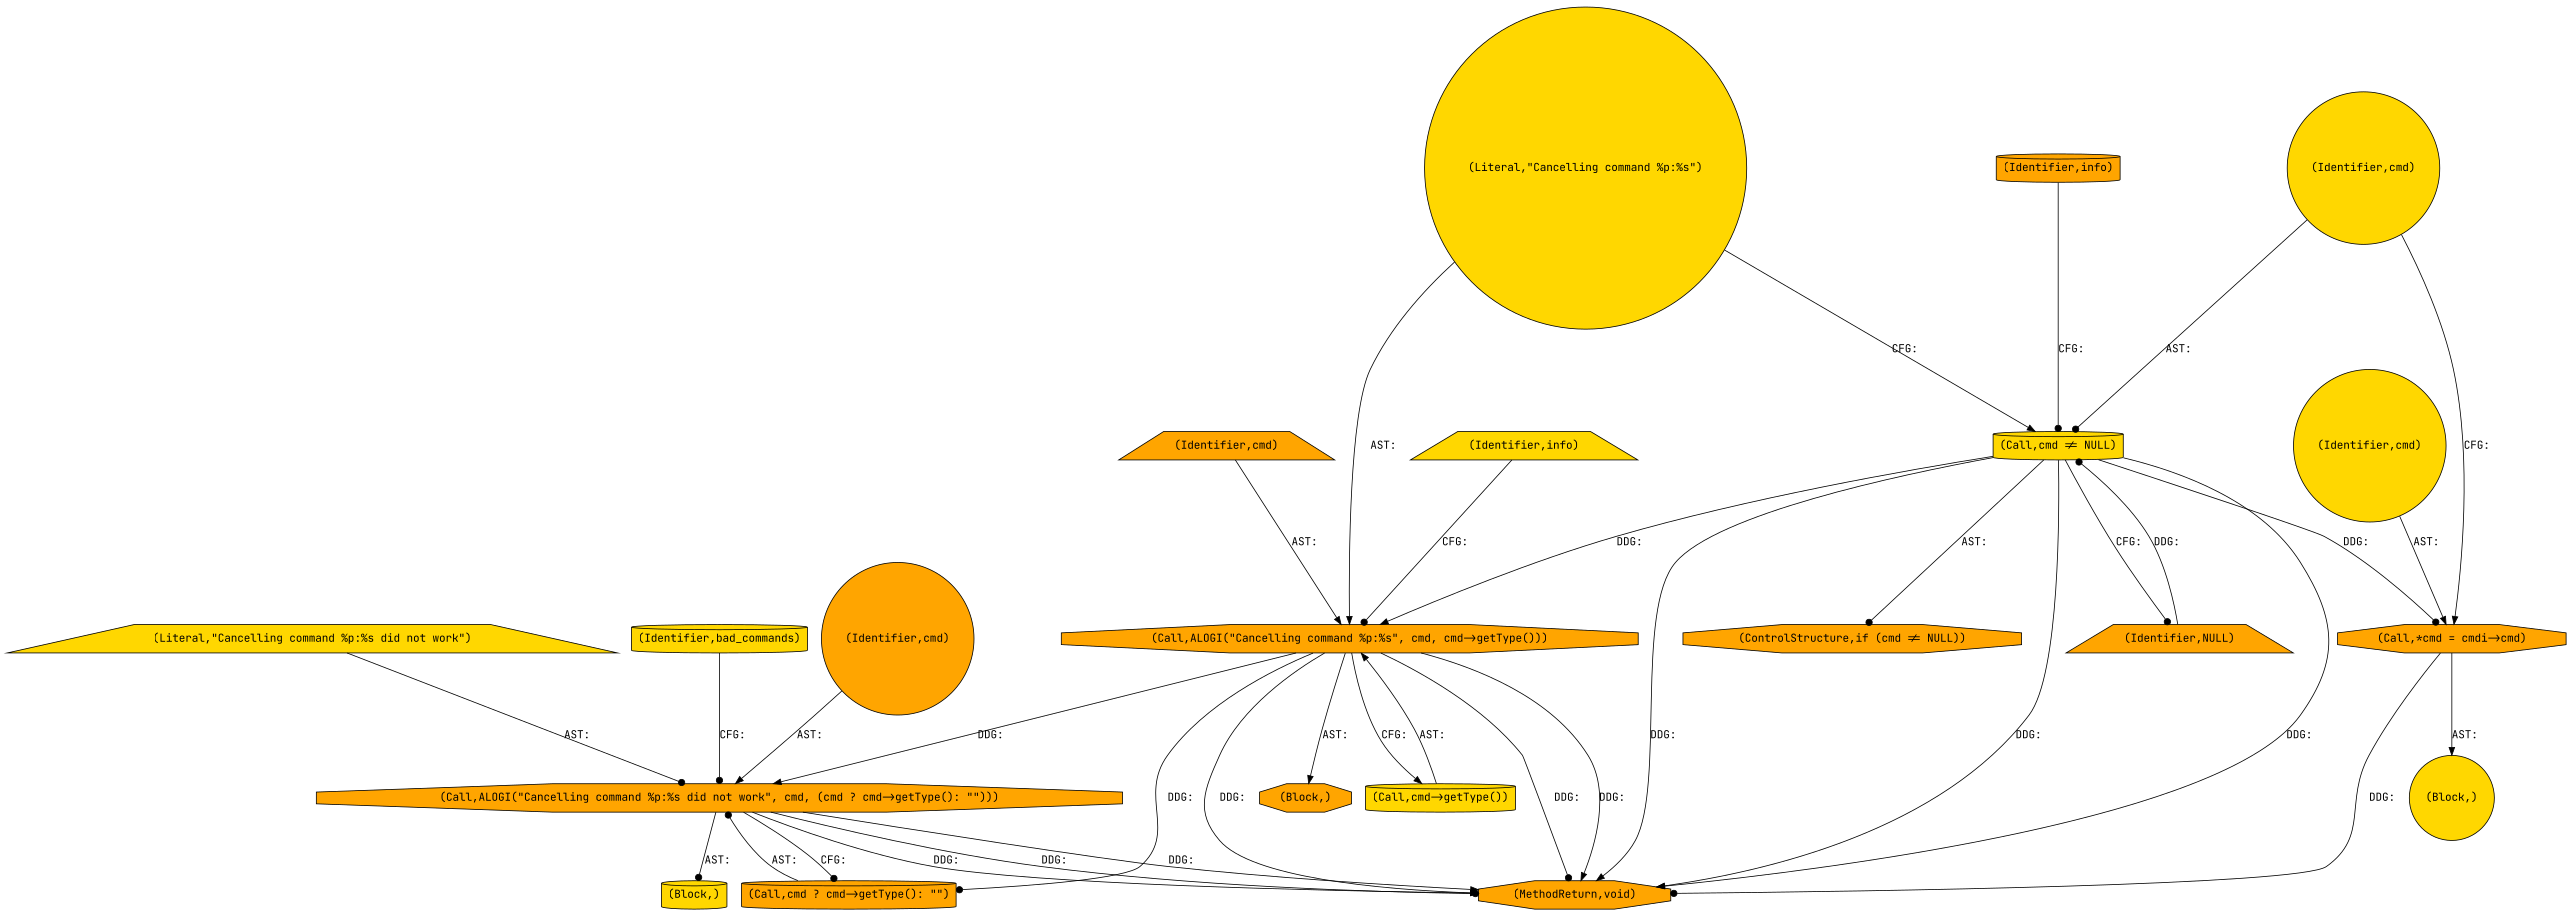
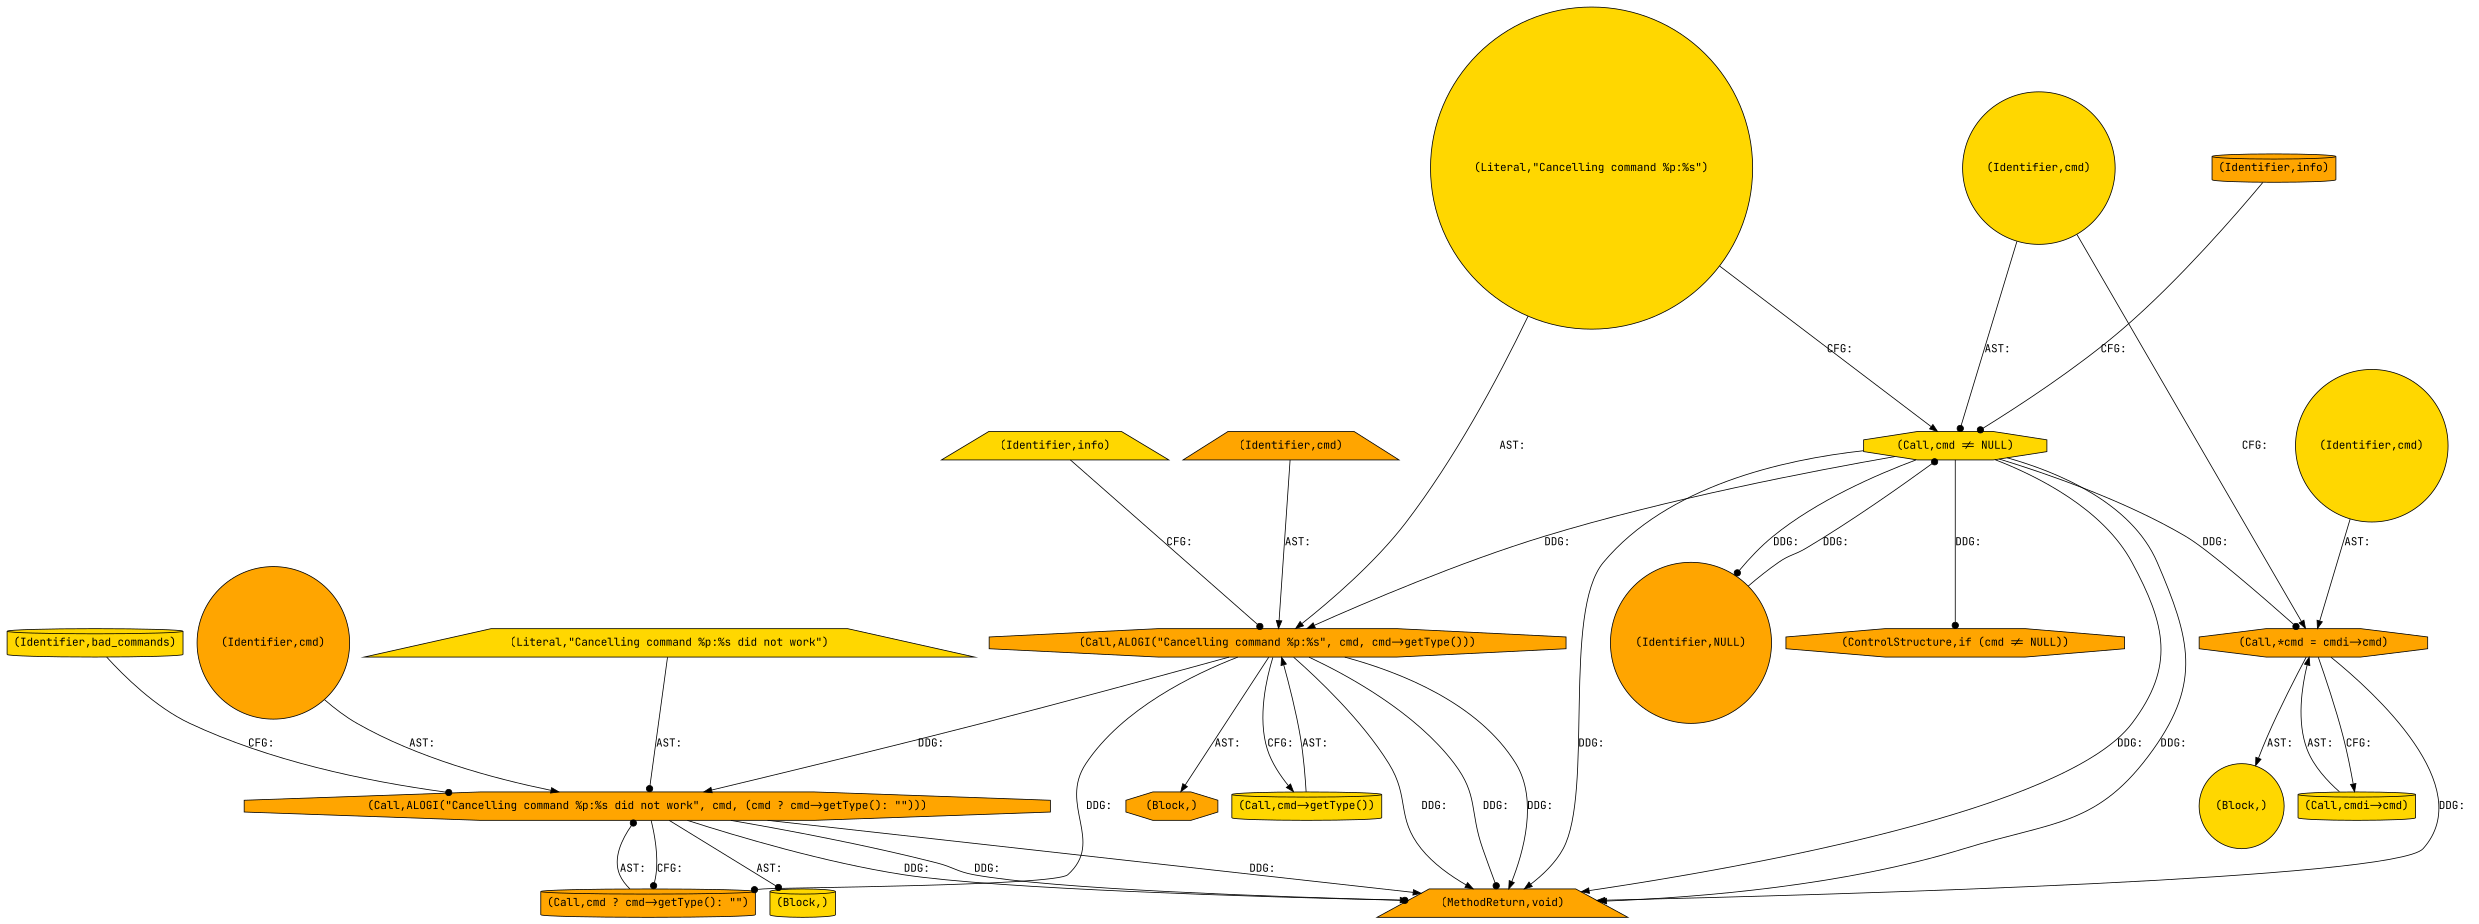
(2058, 446) -> (1955, 446)
(1978, 542) -> (1972, 542)
(2132, 542) -> (1790, 542)
(2180, 639) -> (1691, 643)
none -> (2357, 806)
(2126, 884) -> (2133, 881)
(1575, 895) -> (1502, 903)
